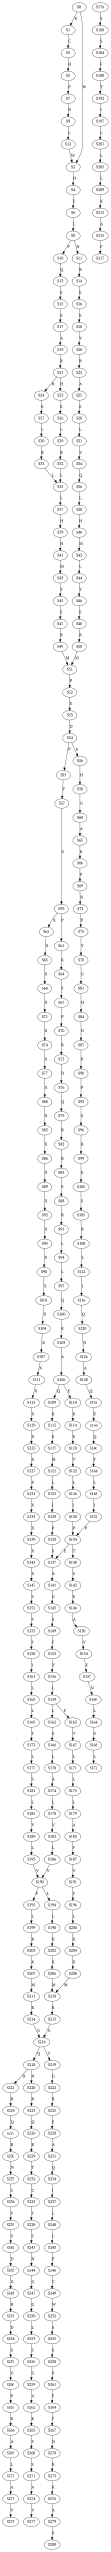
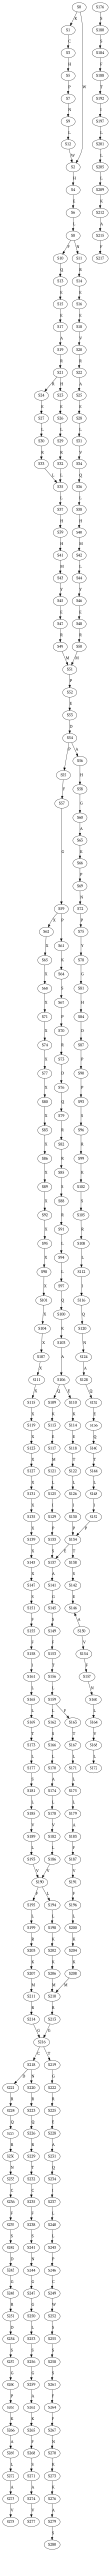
(72, 1620) -> (78, 1621)
(39, 2054) -> (39, 2054)
